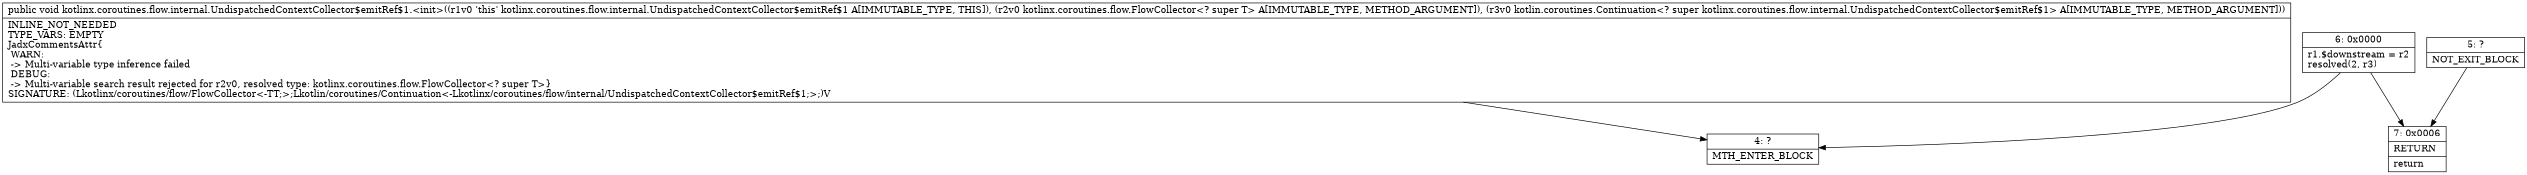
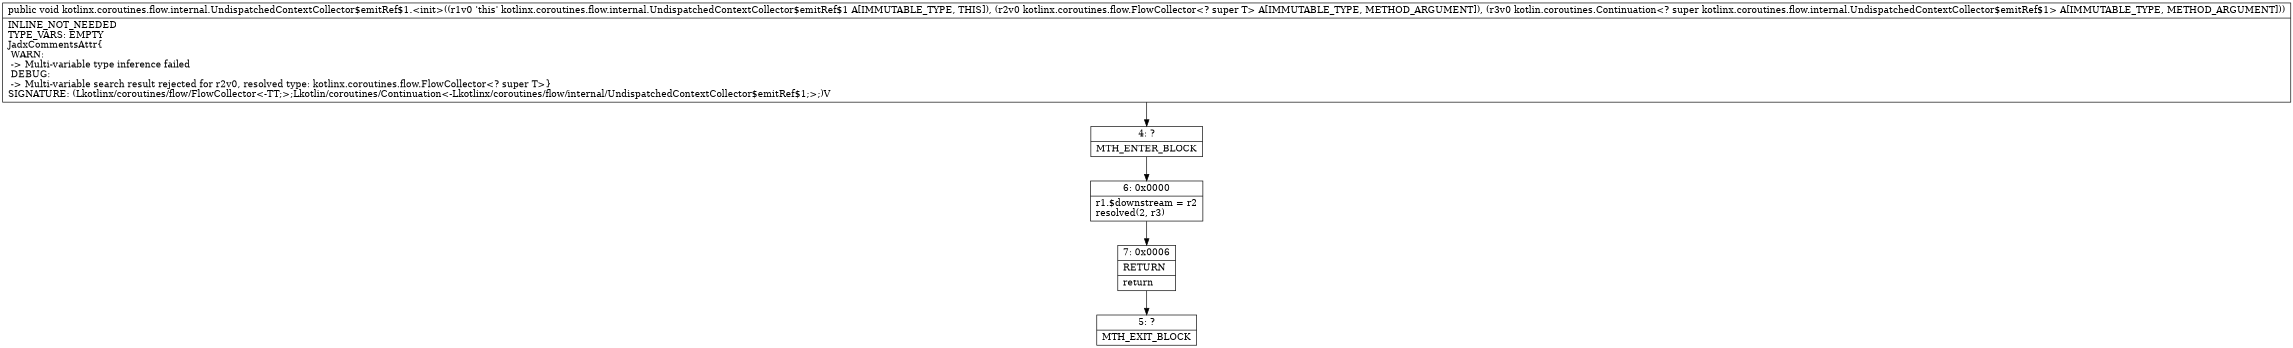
(2476, 60) -> (1147, 337)
(2451, 94) -> (1147, 300)
(2089, 136) -> (1147, 166)
